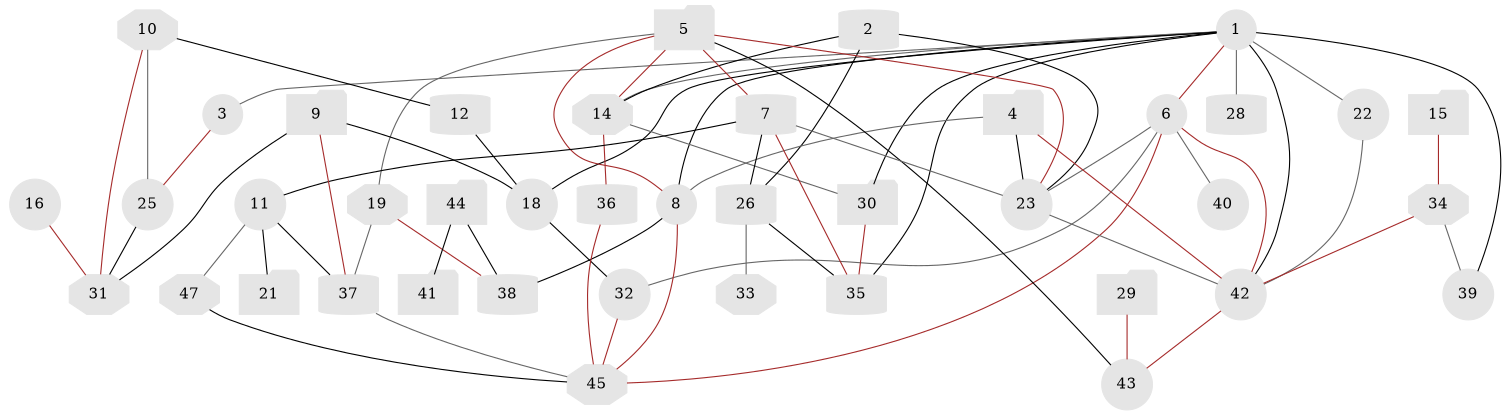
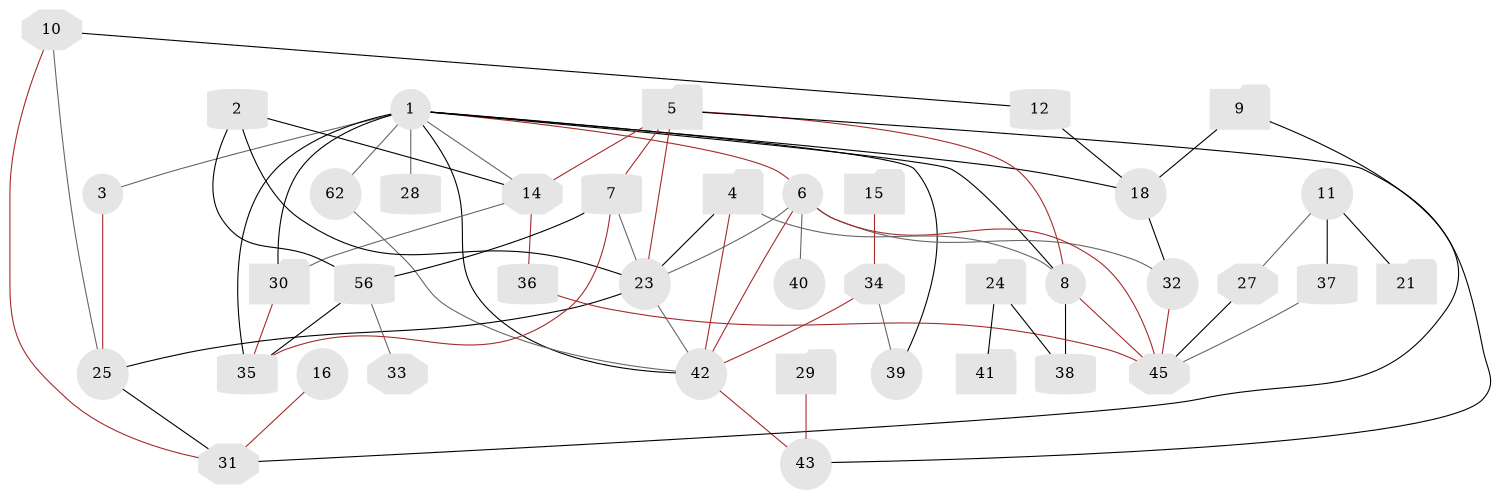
(1363, 115) -> (336, 194)
(509, 155) -> none
(333, 205) -> none
(377, 205) -> none
(457, 205) -> (996, 284)
(746, 205) -> (364, 284)
(190, 295) -> (1248, 284)
none -> (400, 331)
